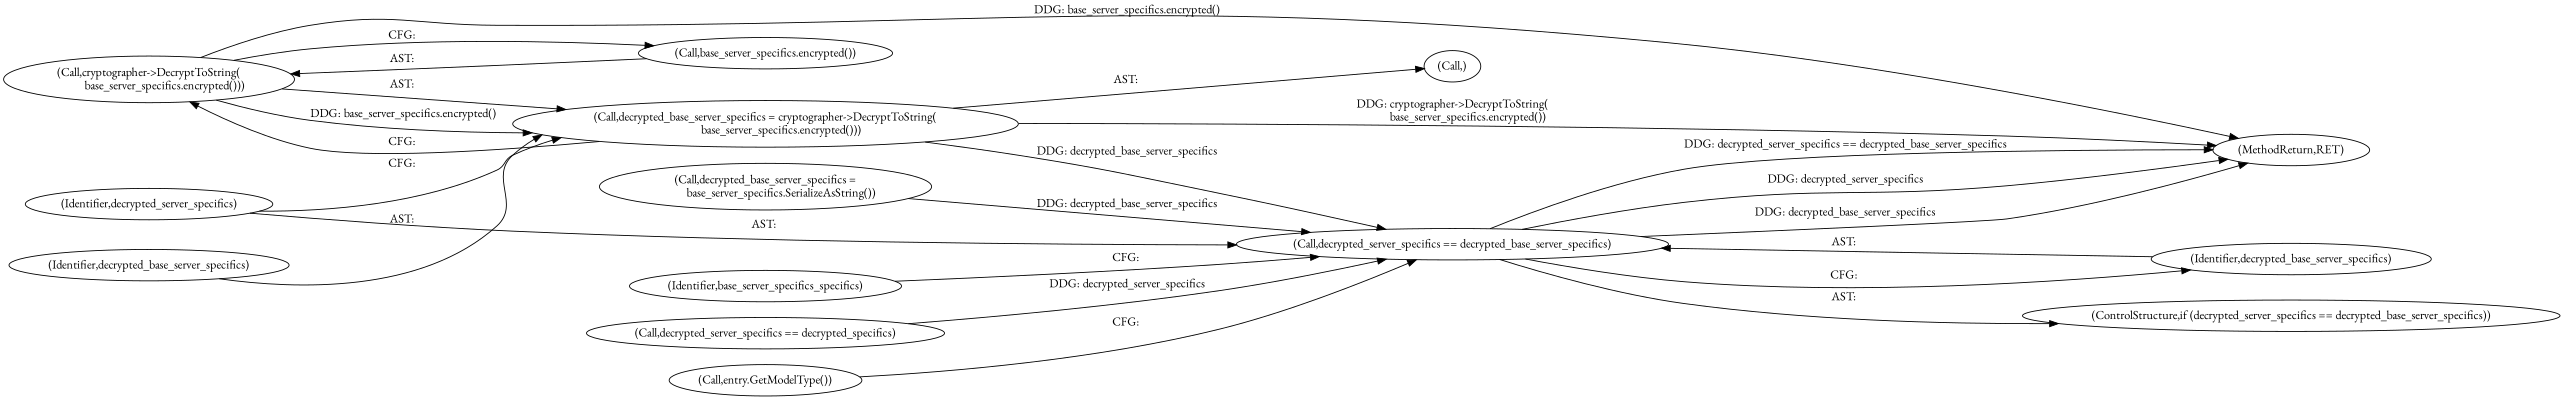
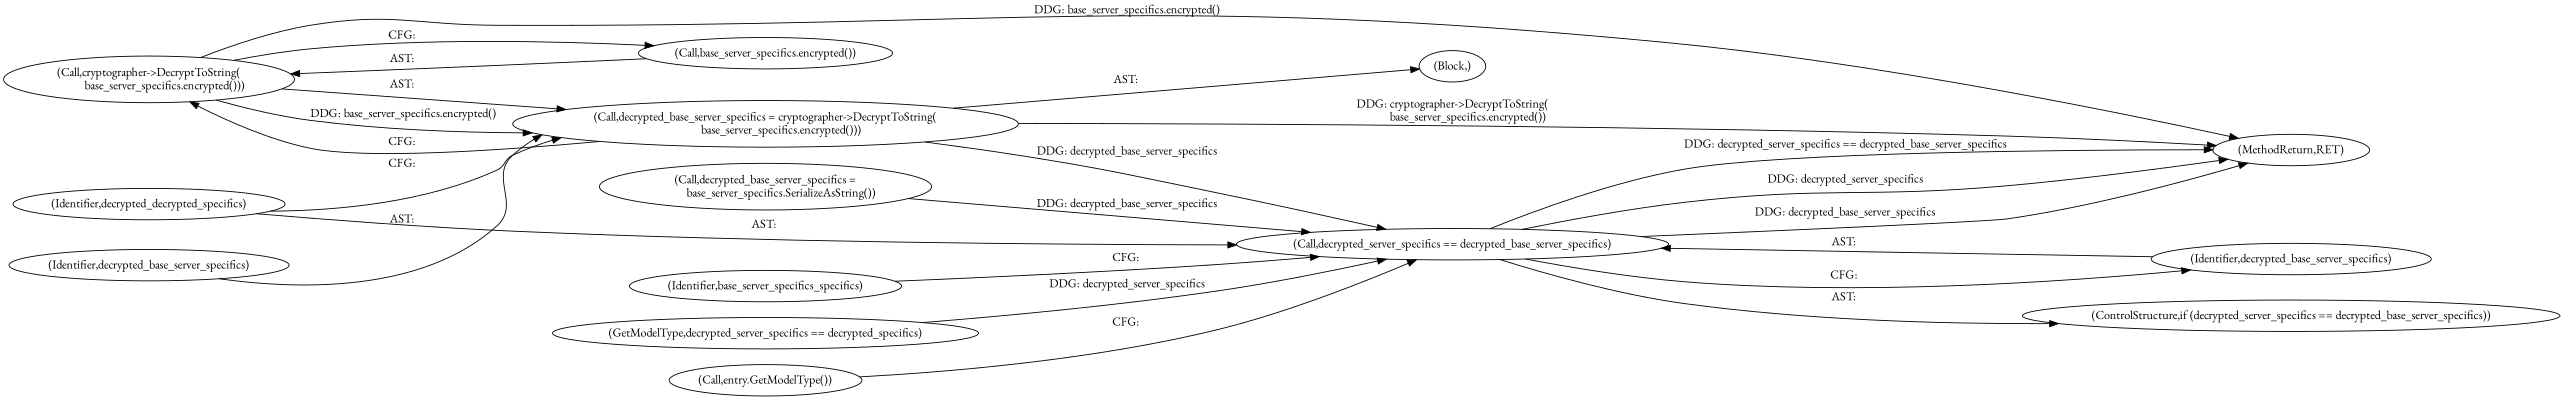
(1452, 66) -> (1452, 66)
(149, 204) -> (149, 204)
(766, 333) -> (766, 333)
